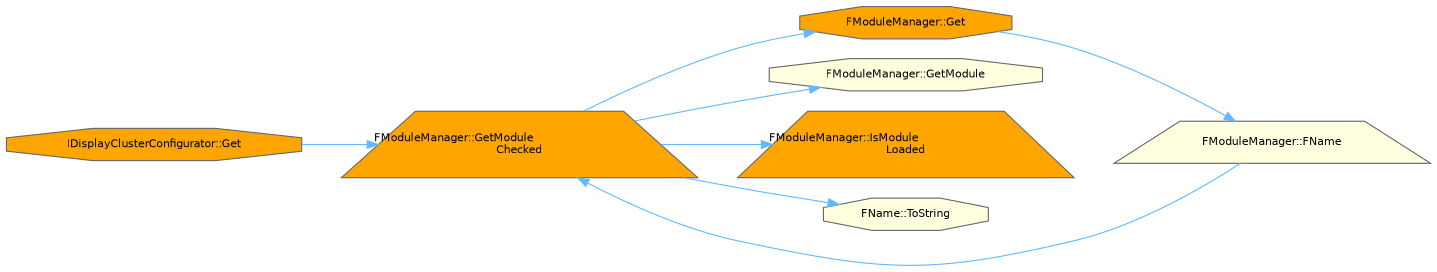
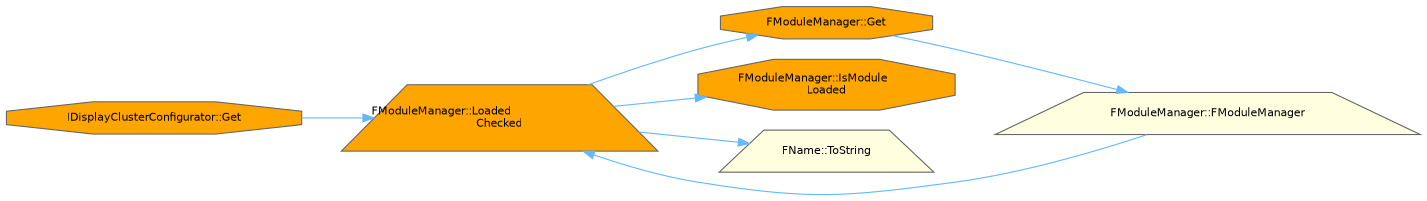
(906, 75) -> none
(1272, 142) -> (1208, 114)
(520, 145) -> (500, 118)
(906, 145) -> (827, 85)
(906, 214) -> (827, 151)
